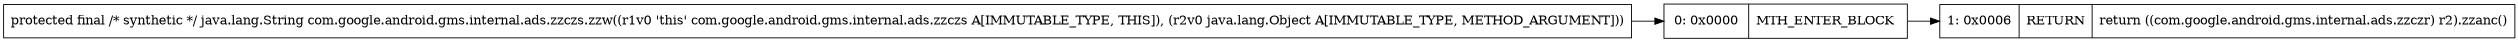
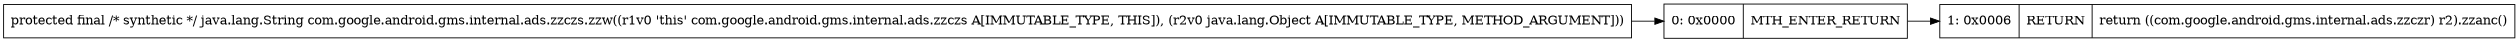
(1825, 21) -> (1825, 21)
